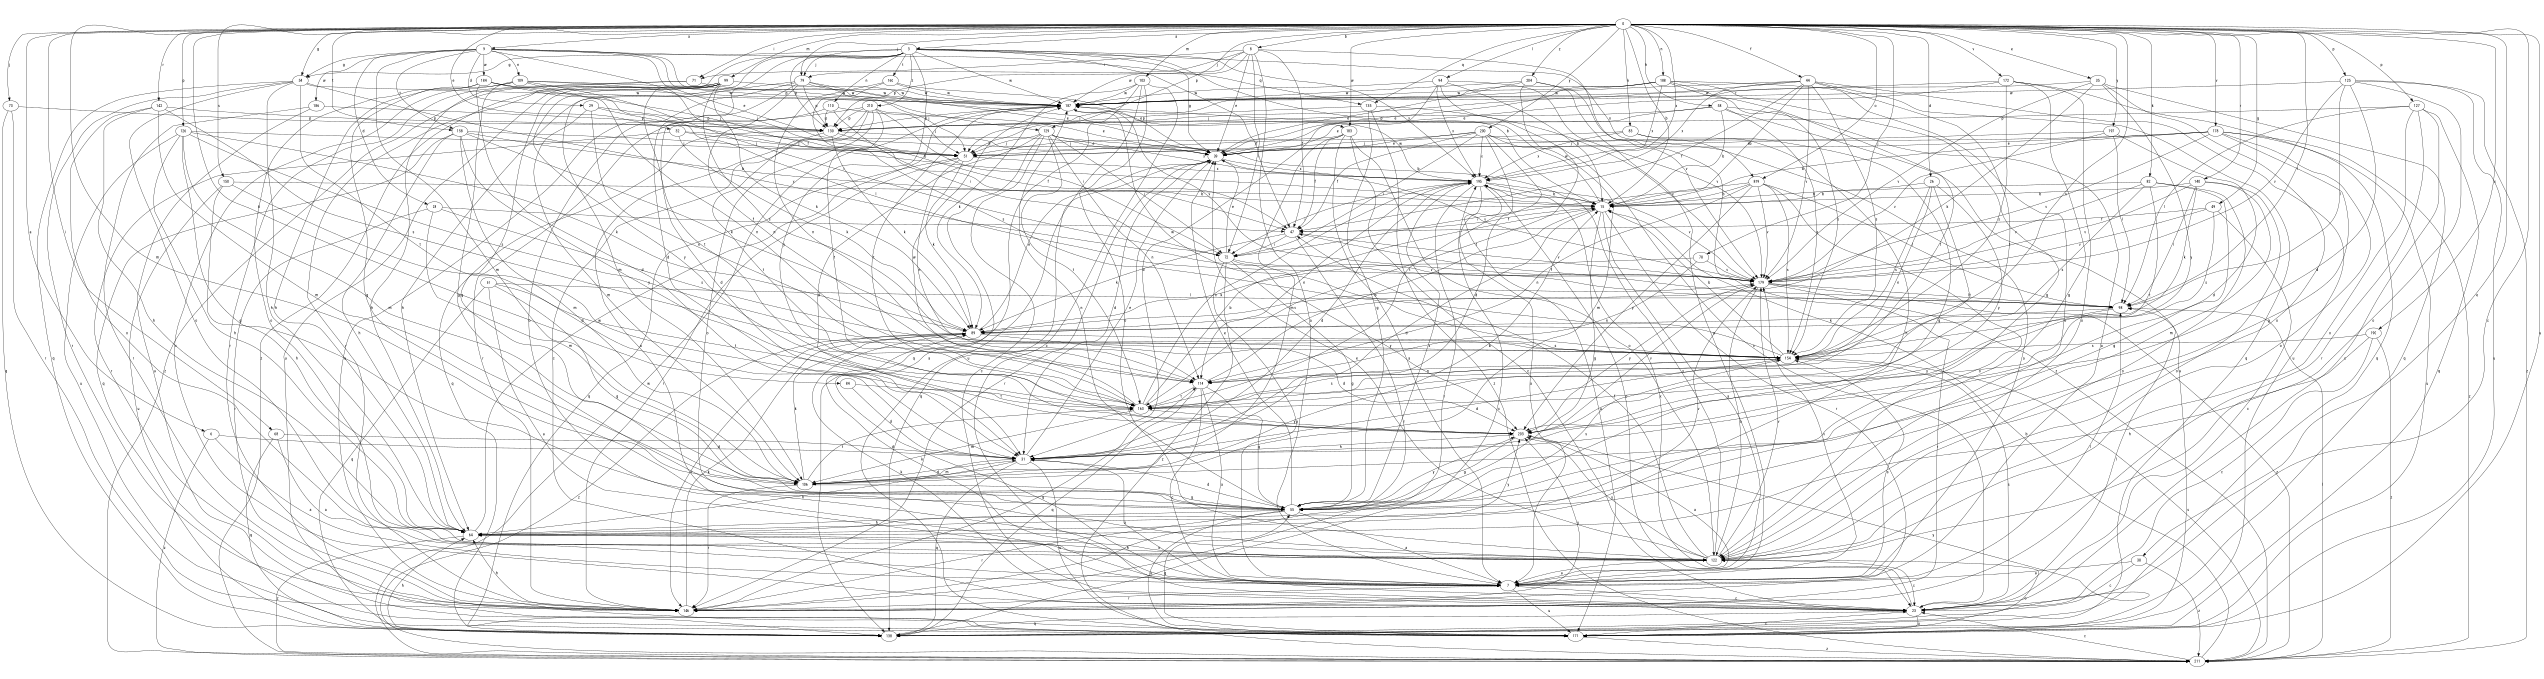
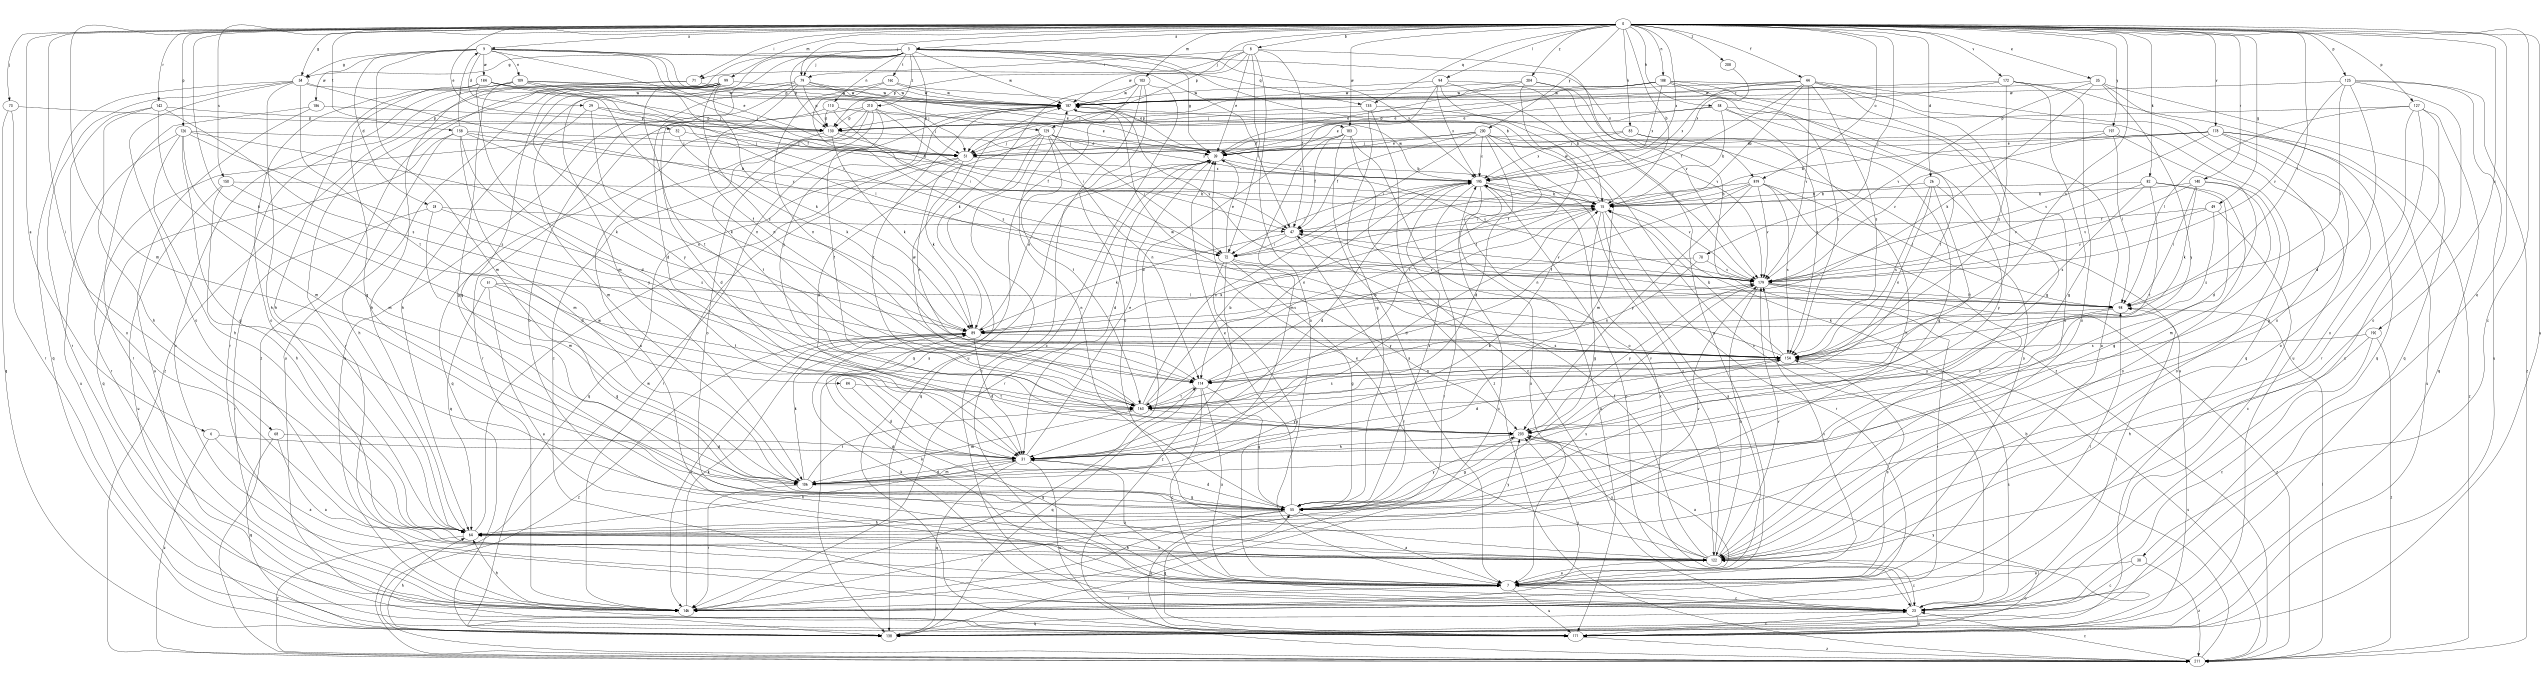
none -> (1728, 65)
(400, 76) -> (461, 85)
(932, 144) -> none
(1245, 350) -> (990, 395)
(348, 587) -> (449, 405)
